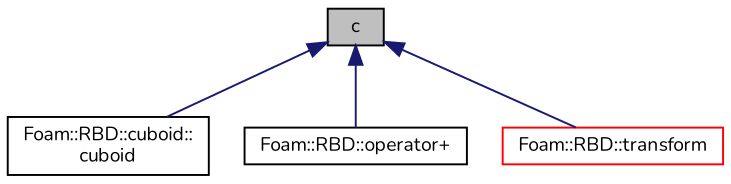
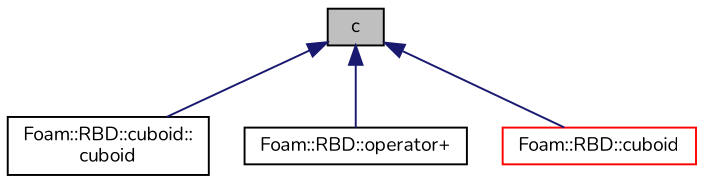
(613, 146) -> (599, 146)
